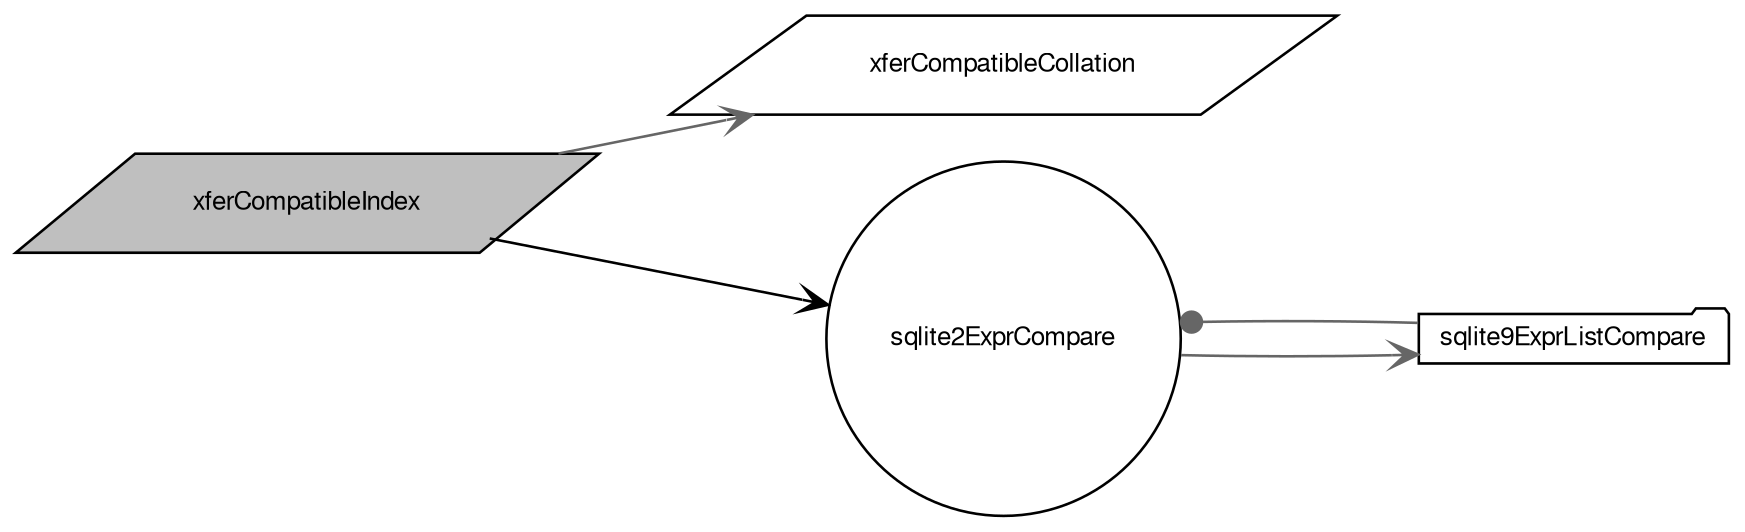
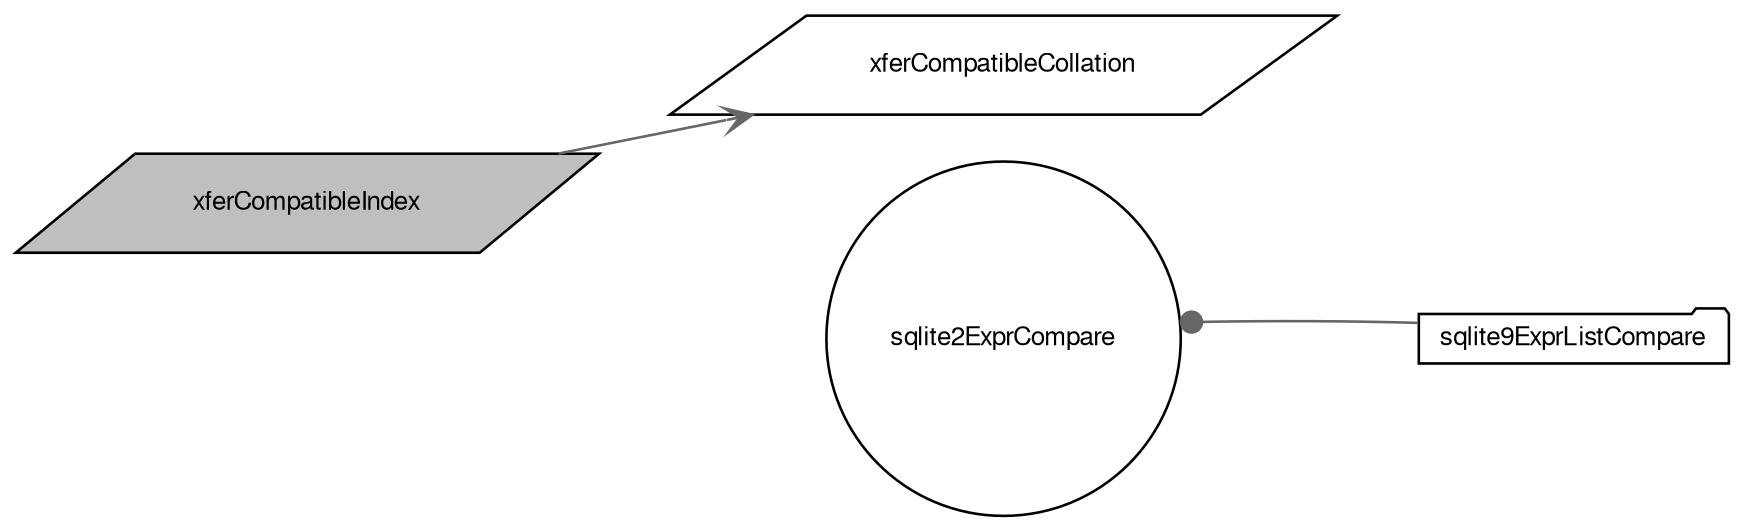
(646, 269) -> none
(1286, 356) -> none
